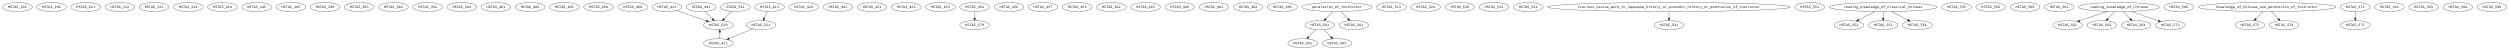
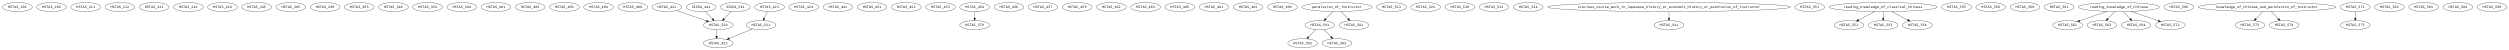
(720, 35) -> (717, 33)
